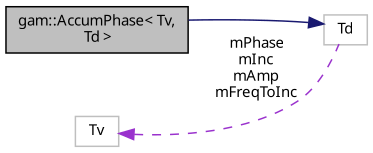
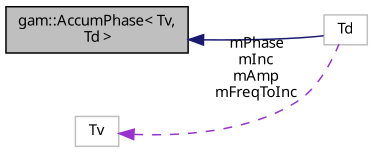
(249, 20) -> (264, 39)
